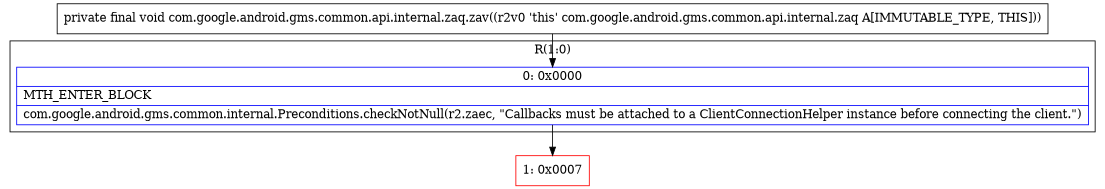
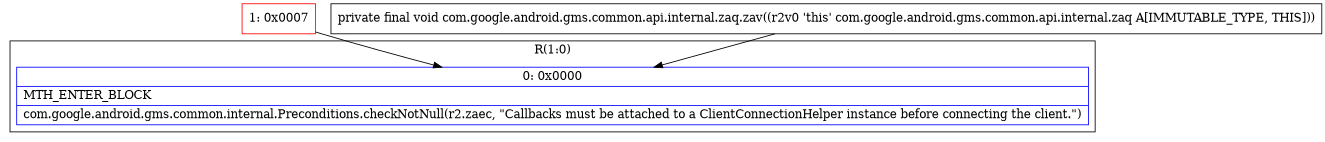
(553, 137) -> (374, 49)
